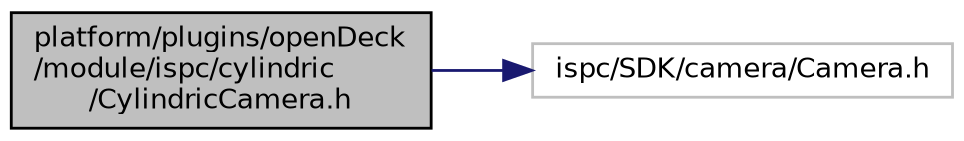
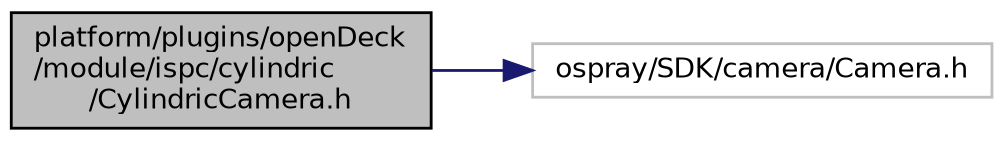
(743, 70) -> (762, 70)
